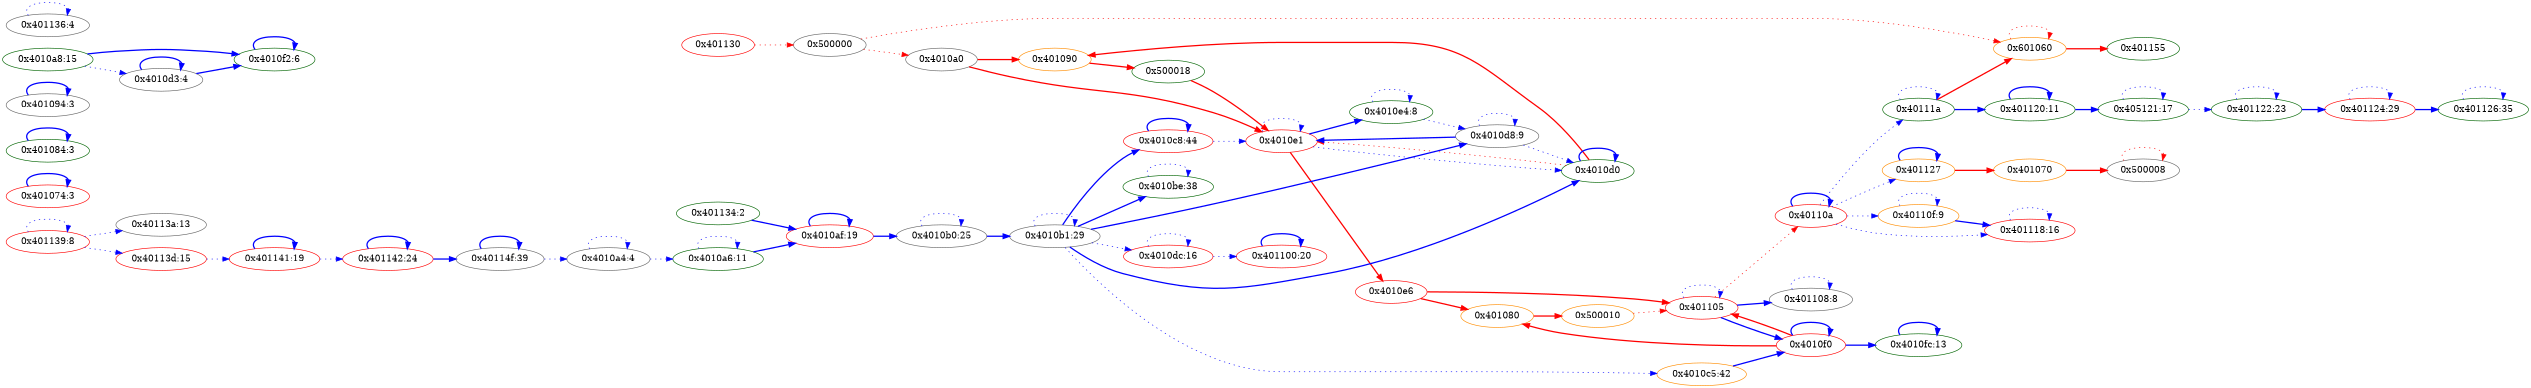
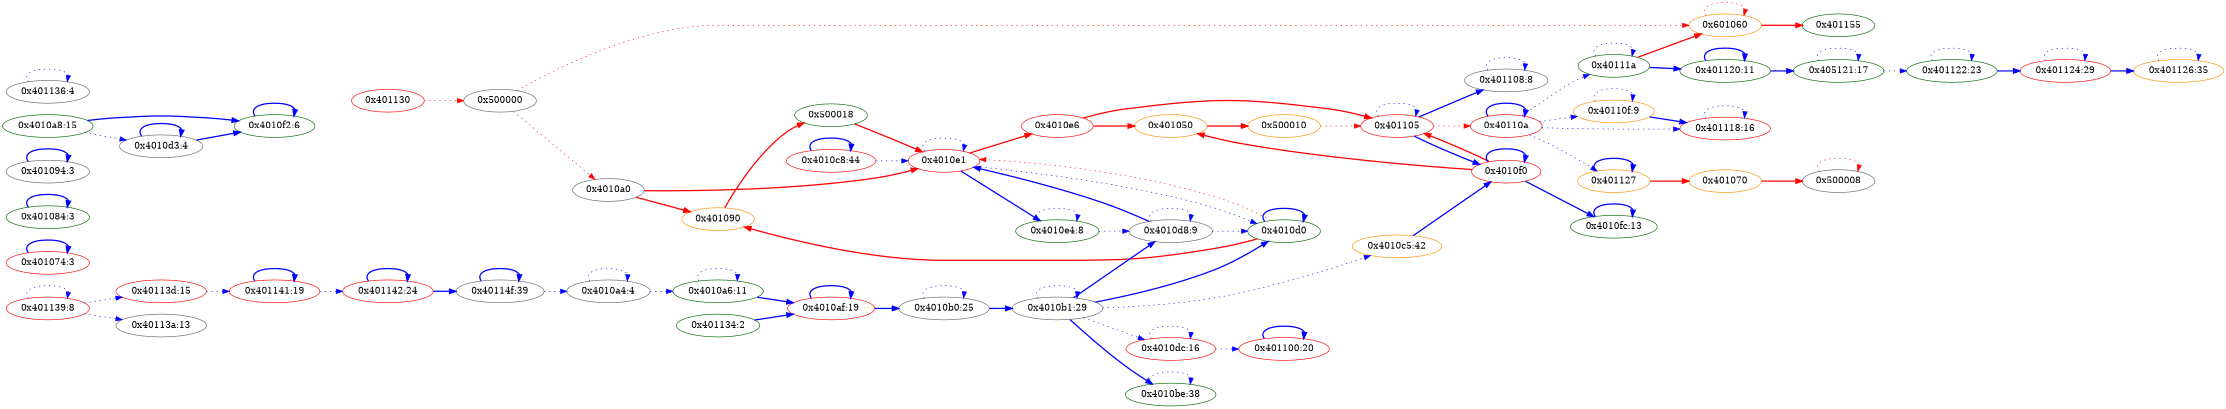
(2483, 110) -> (2179, 71)
(1094, 185) -> none
(1497, 316) -> (1171, 126)
